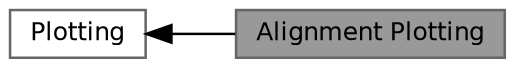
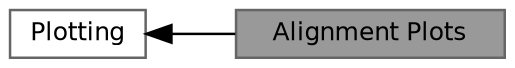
(370, 34) -> (370, 34)
